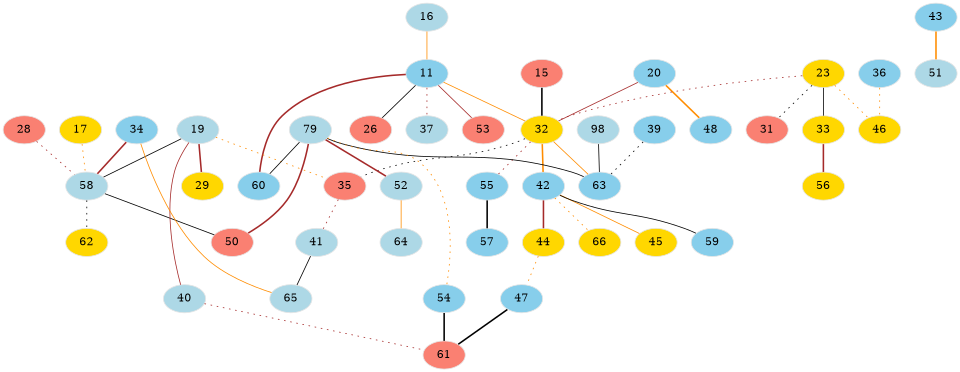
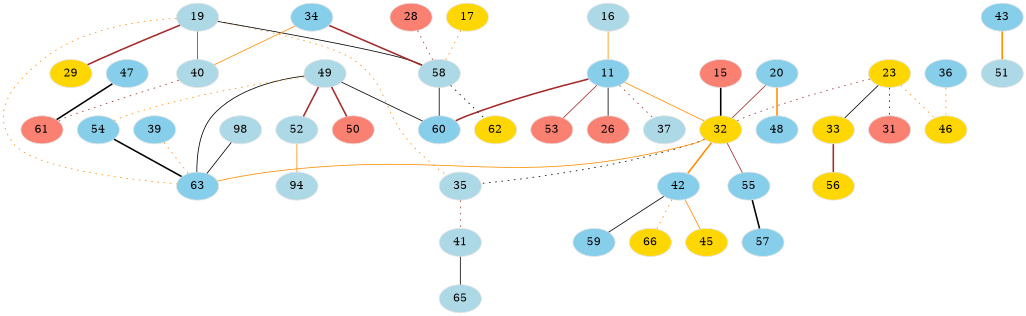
none -> (4, 110)
(310, 130) -> (325, 74)
(517, 156) -> (735, 158)
(627, 158) -> (176, 158)
(345, 186) -> (460, 186)
(160, 214) -> (439, 102)
(187, 236) -> (255, 45)
(401, 242) -> (297, 186)
(543, 242) -> none
(444, 327) -> (148, 158)
